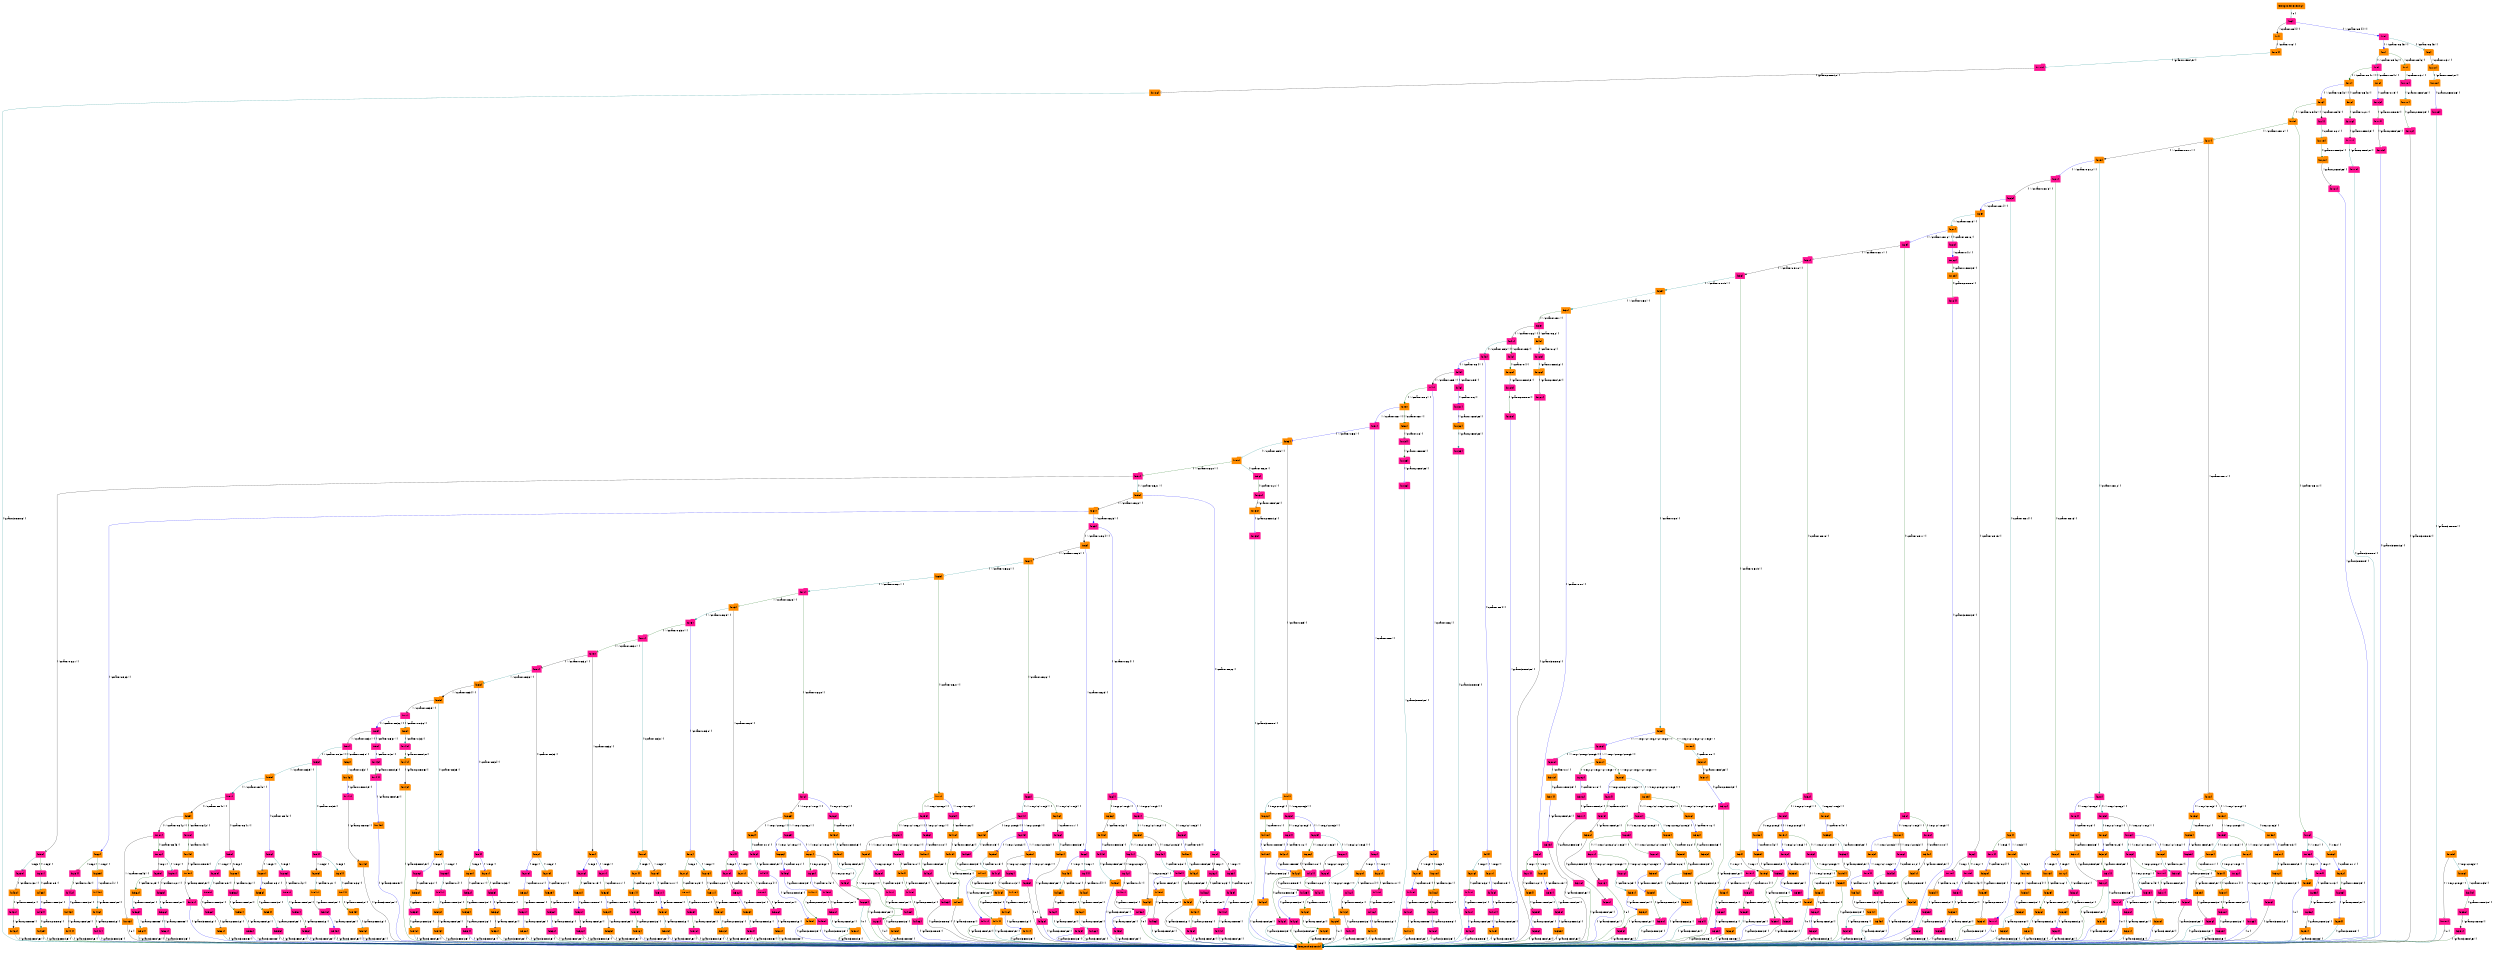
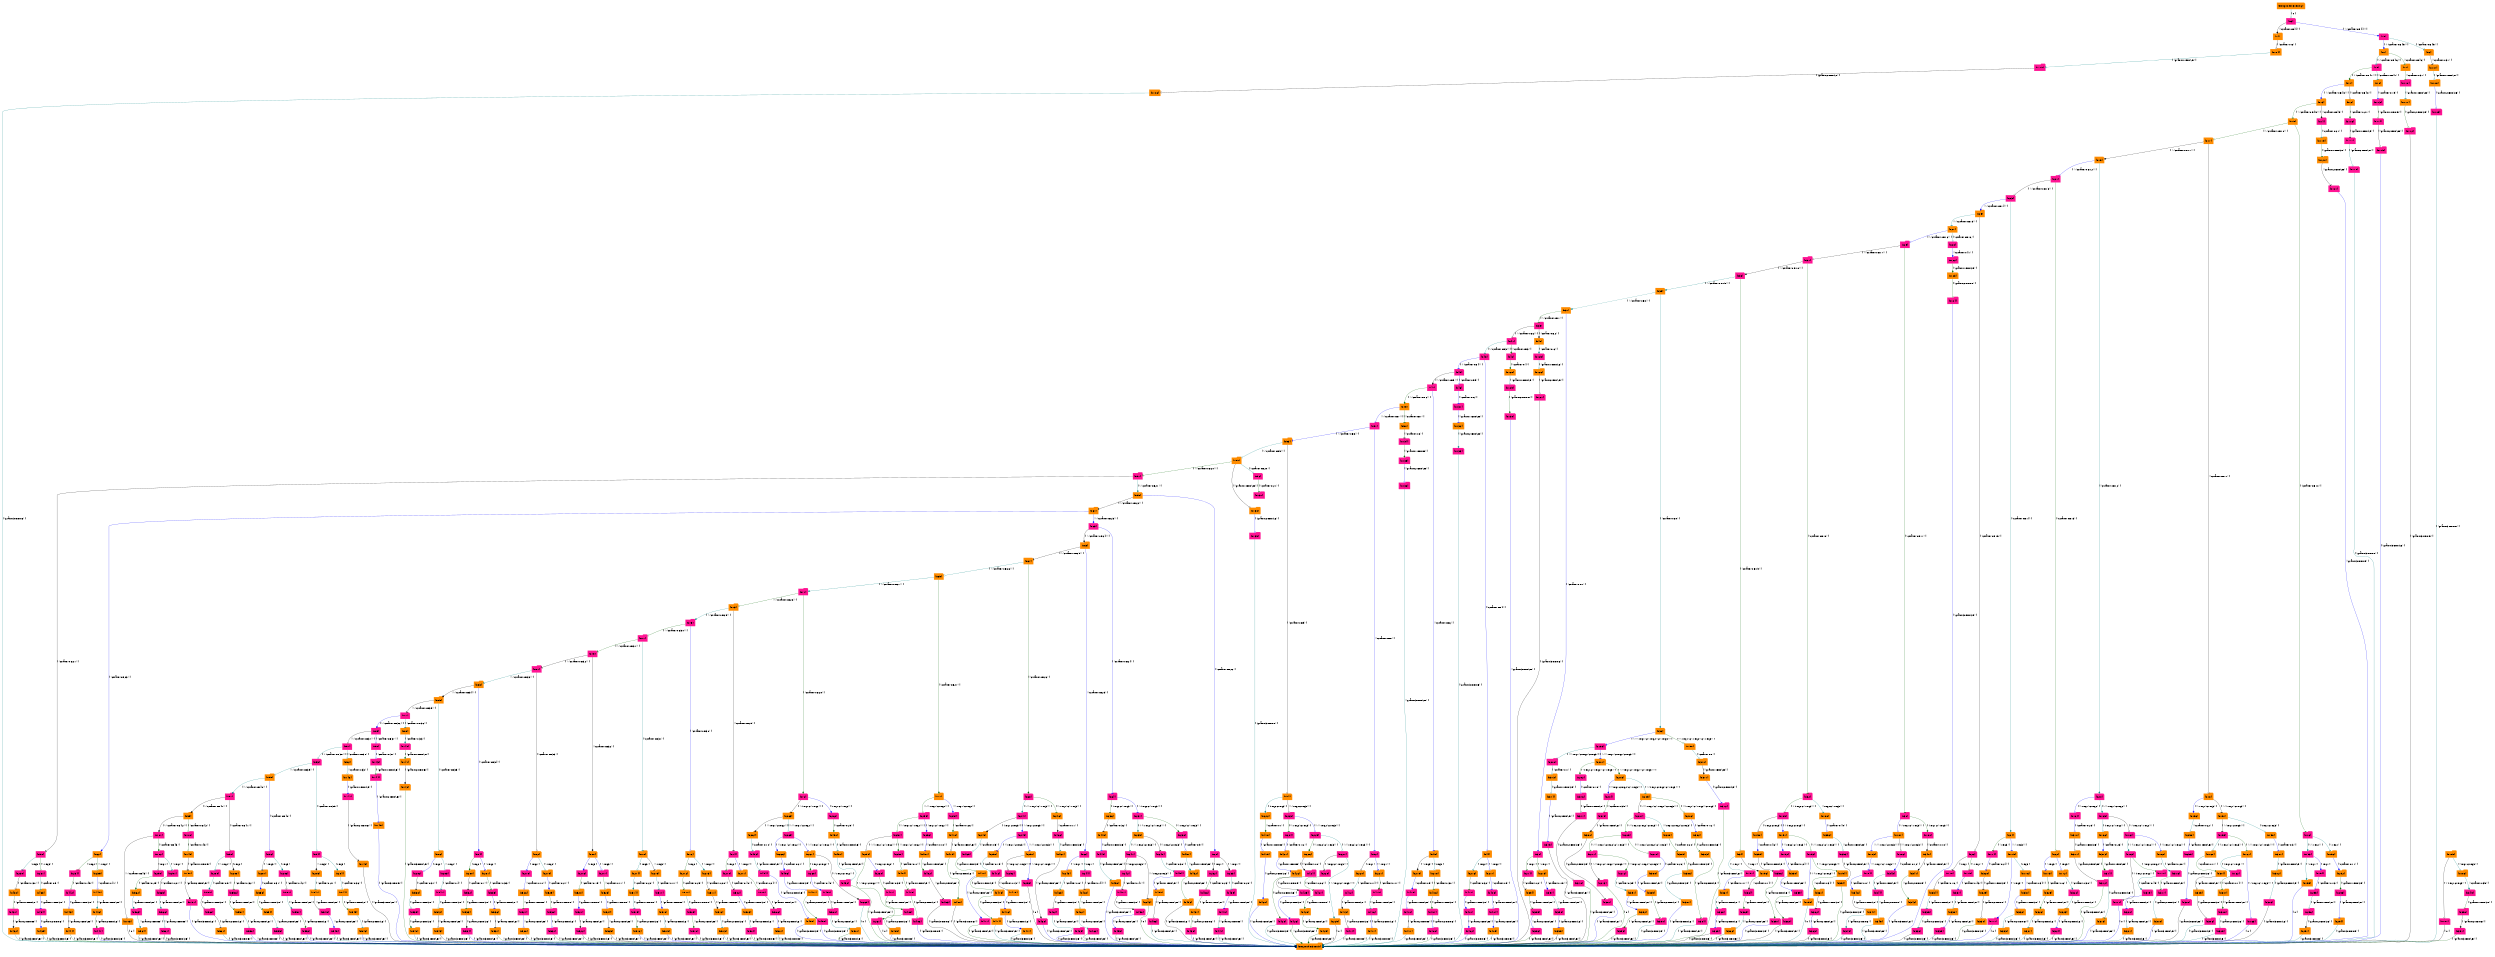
(2300, 477) -> (2300, 477)
(1257, 503) -> (1233, 488)
(41, 921) -> (41, 921)
